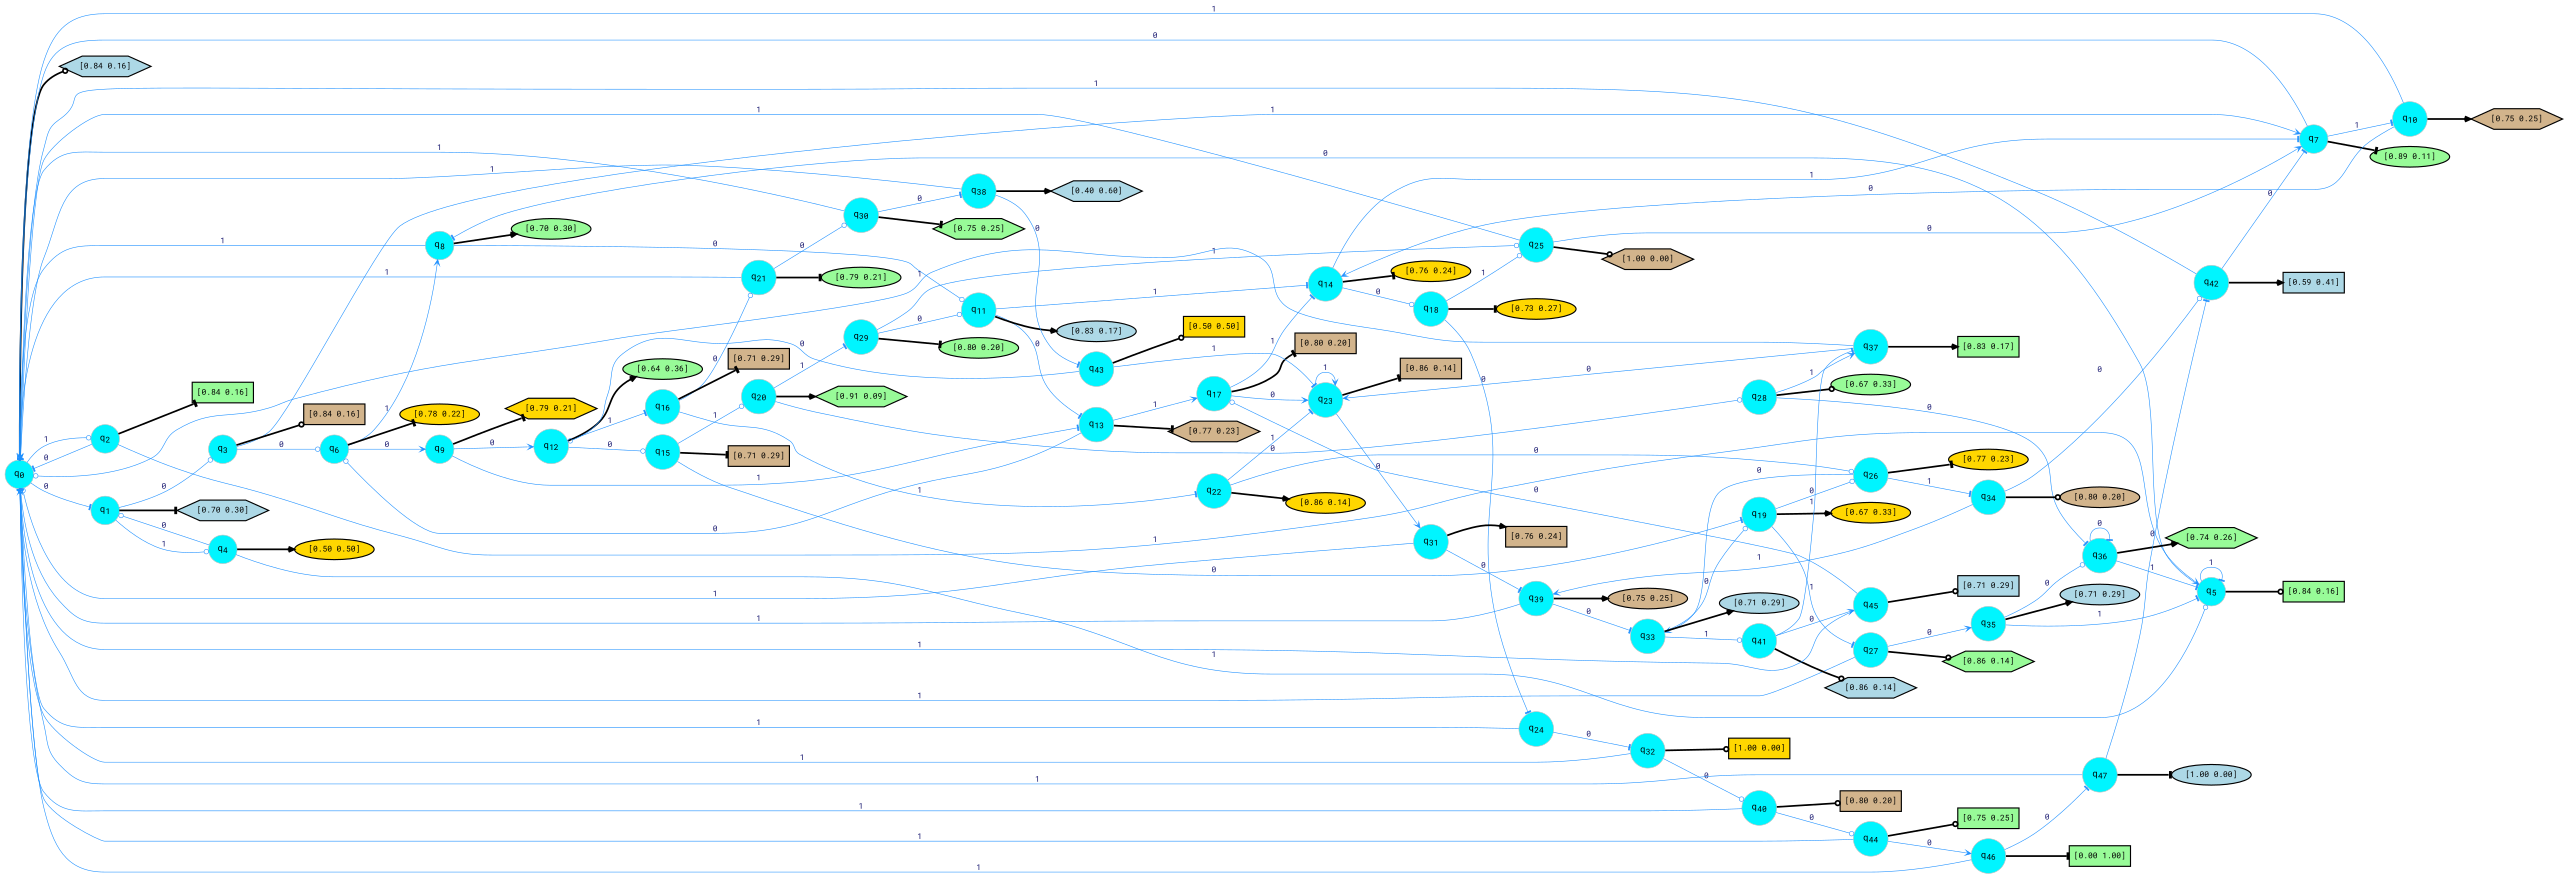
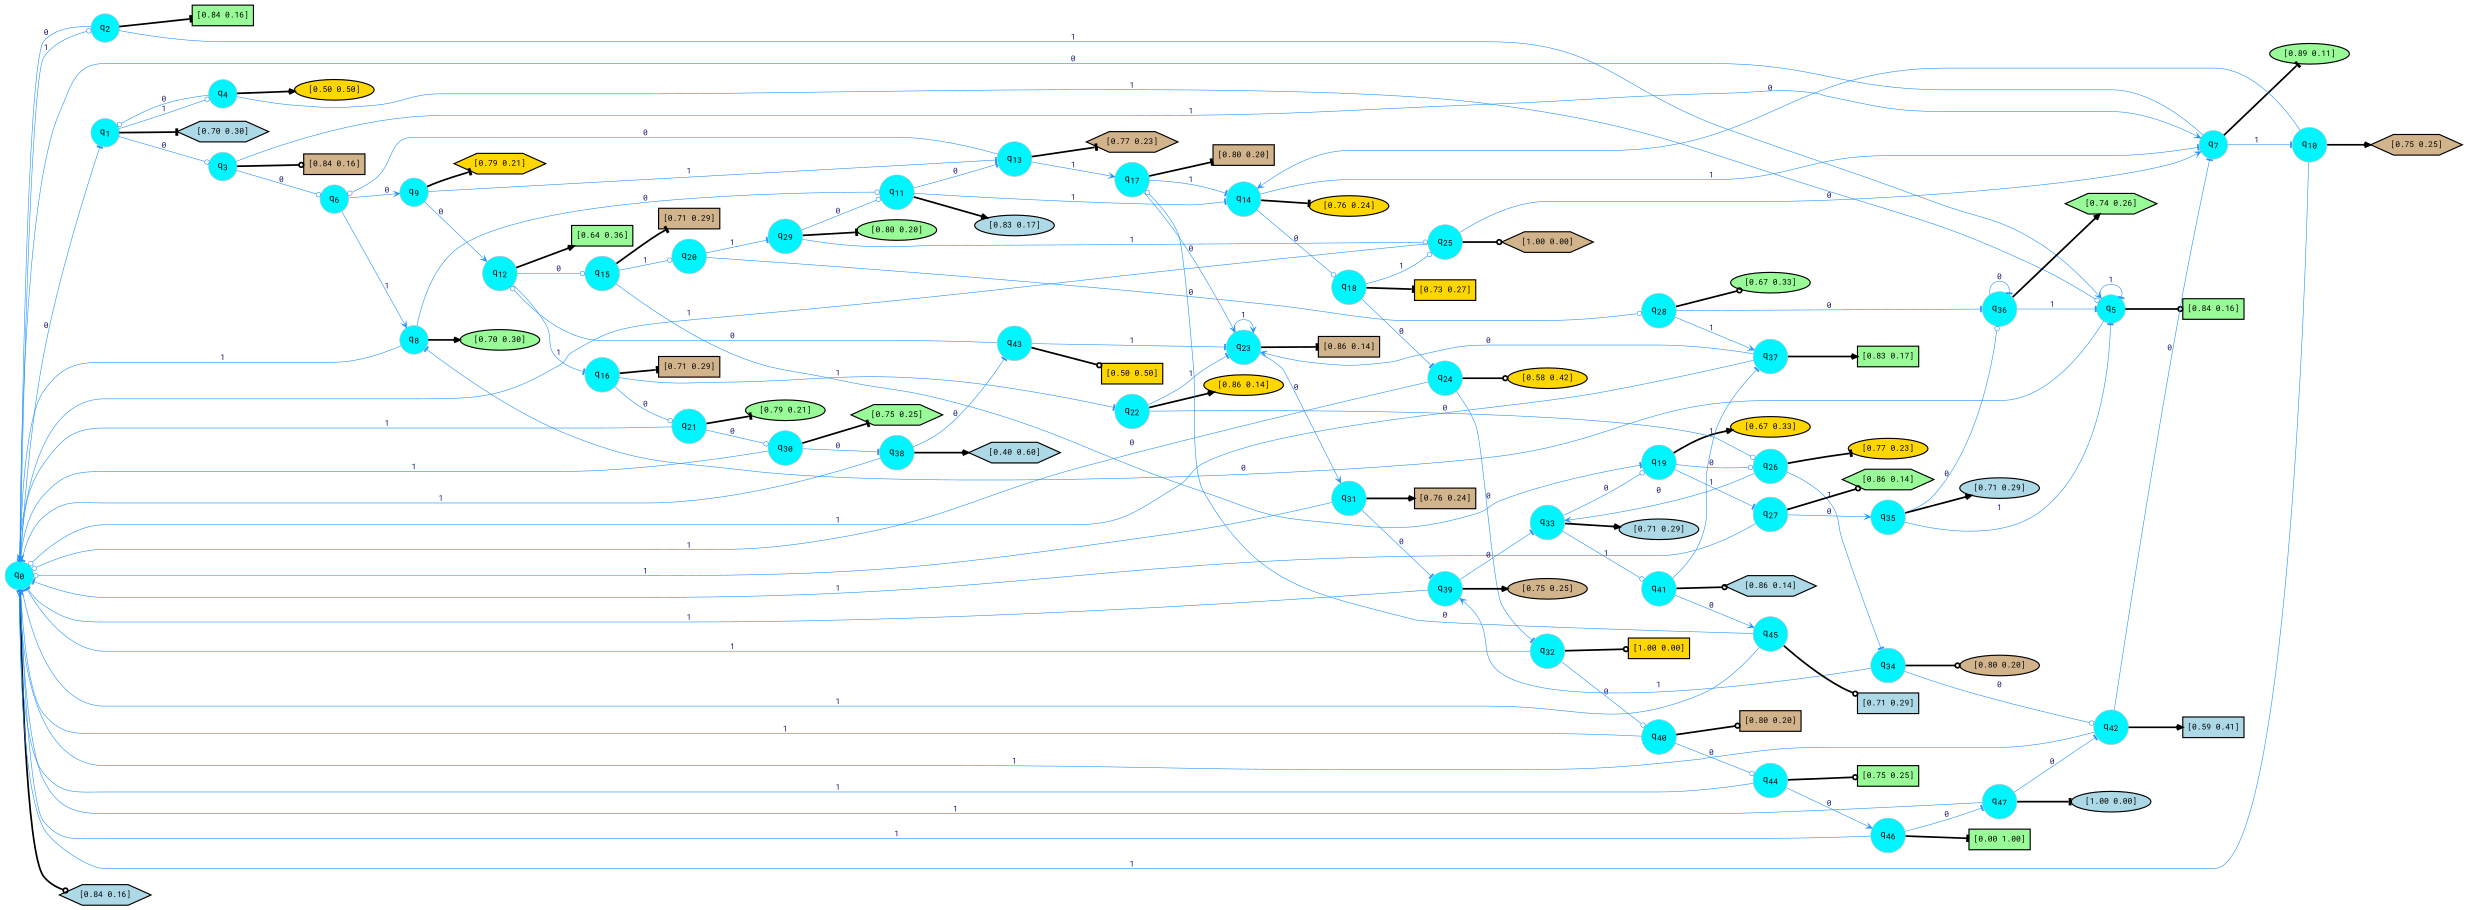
(1536, 309) -> (1445, 290)
(663, 369) -> (602, 236)
none -> (1547, 378)
(861, 397) -> none
(440, 414) -> none
